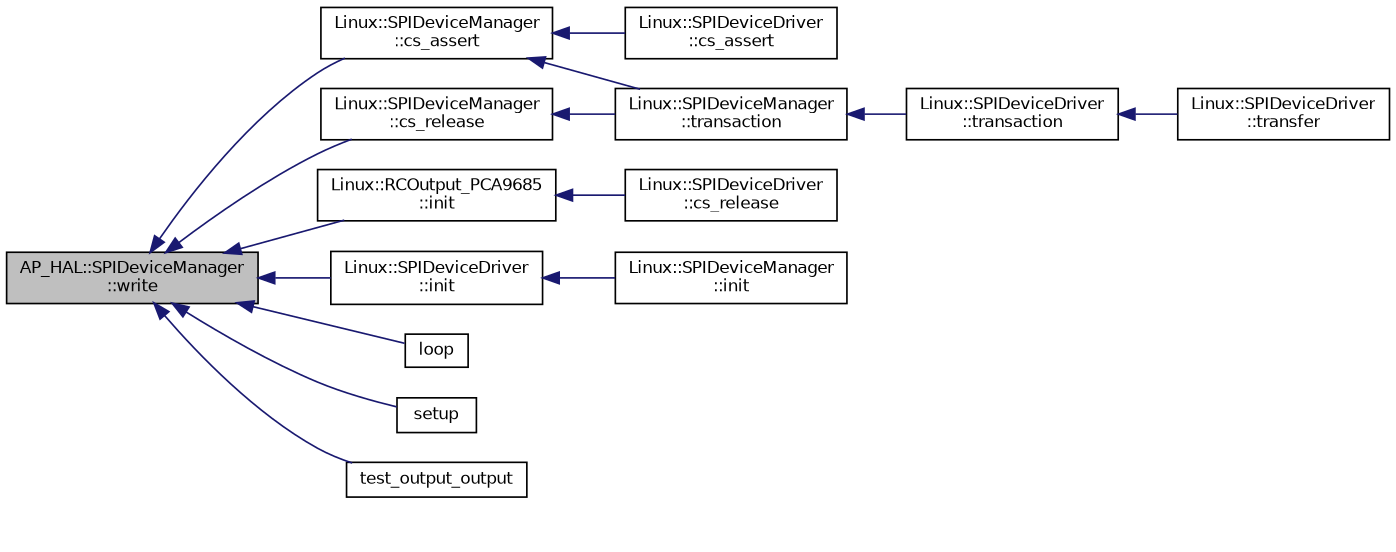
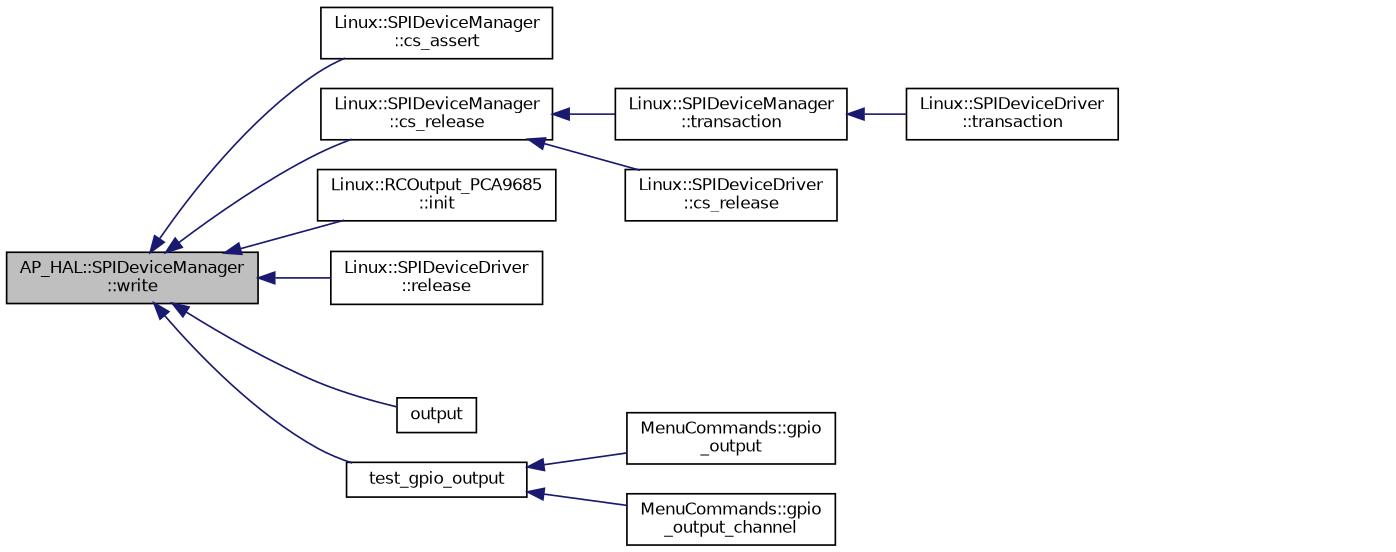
(731, 33) -> none
(592, 76) -> none
(1284, 114) -> none
(599, 195) -> (592, 157)
(437, 278) -> (437, 278)
(731, 278) -> none
(437, 351) -> none
(437, 415) -> (437, 415)
none -> (731, 438)
(437, 480) -> (437, 480)
none -> (731, 519)
